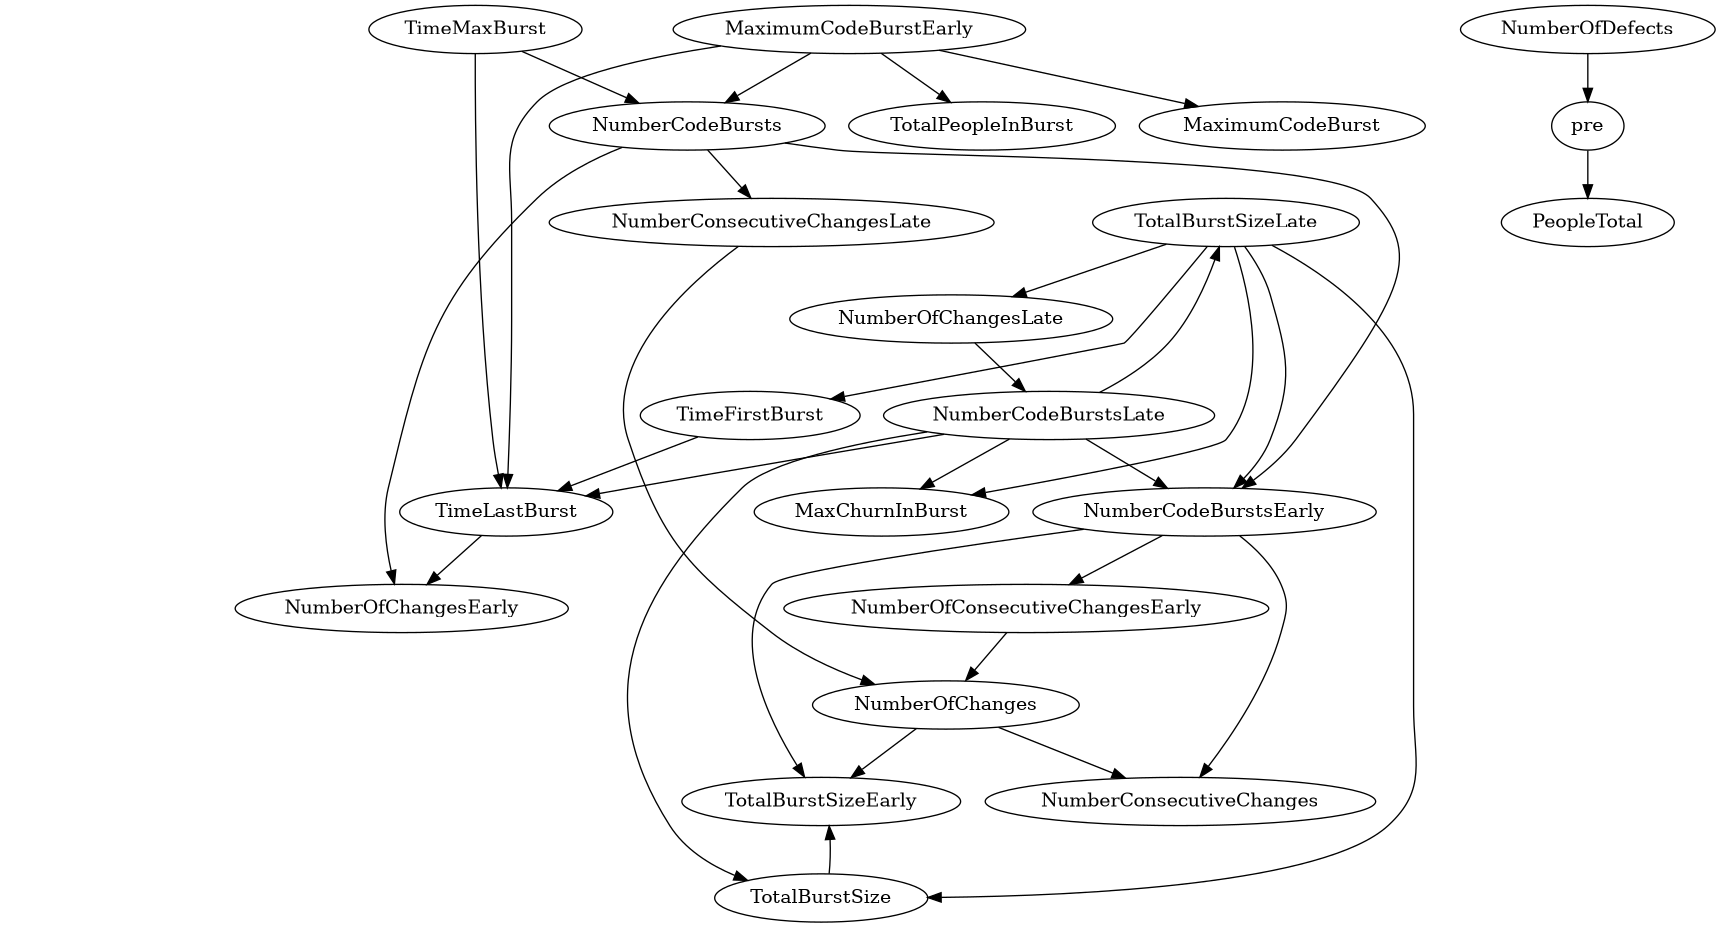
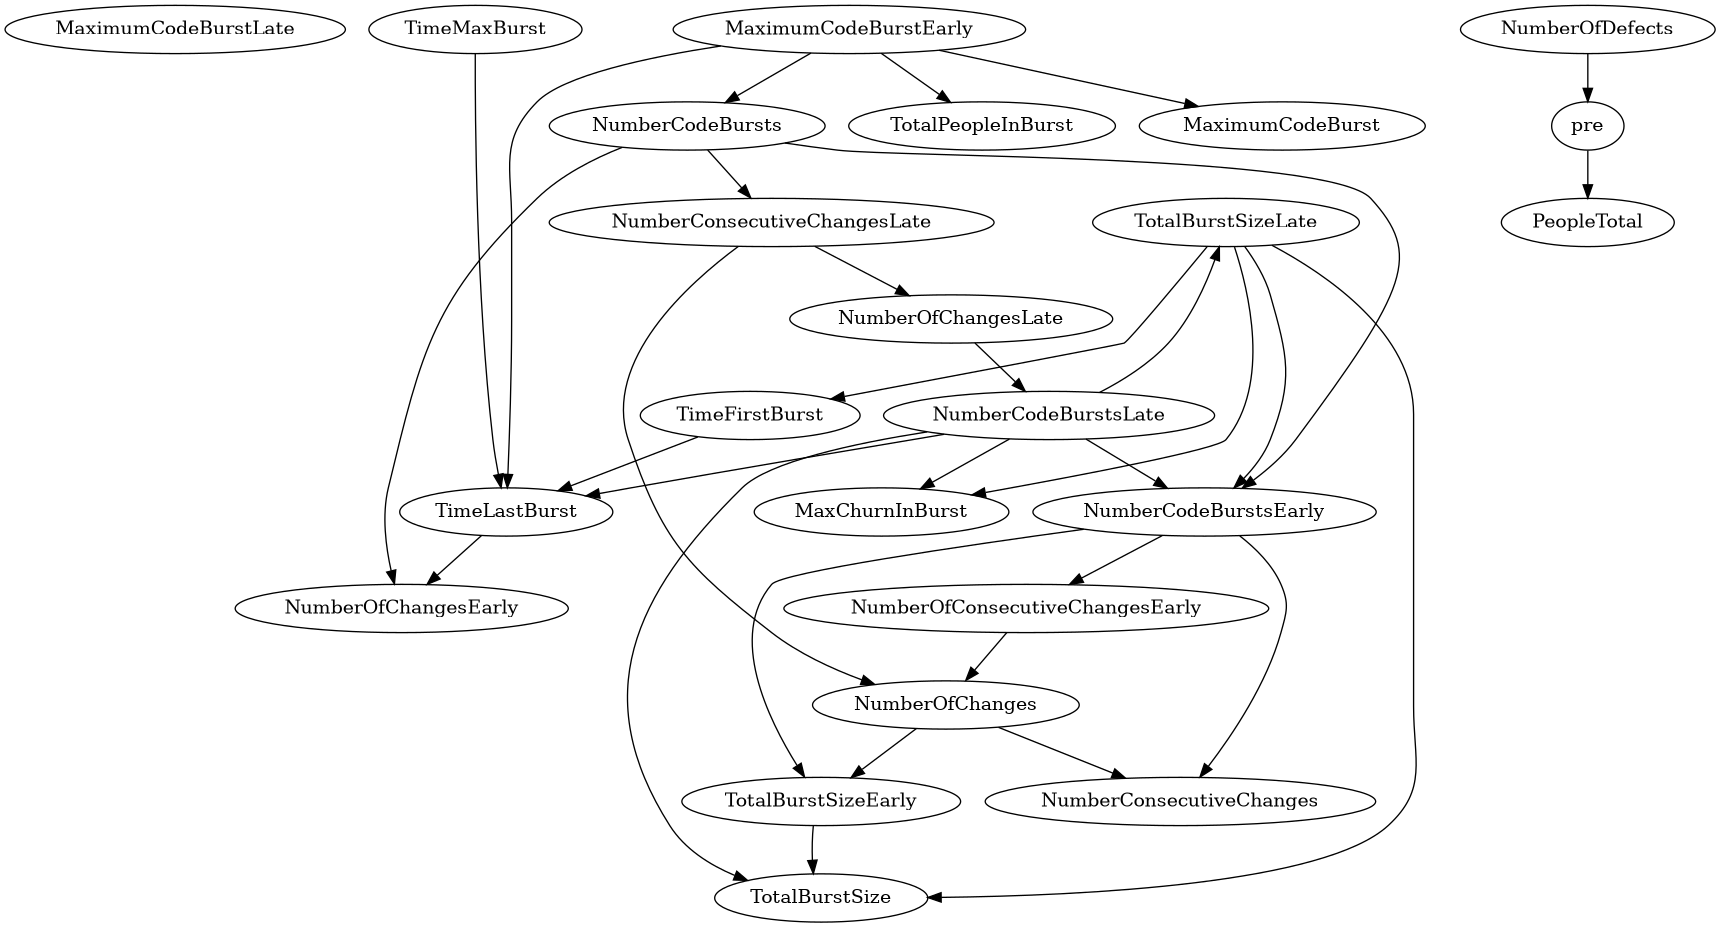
none -> (175, 29)
(569, 72) -> none
(1096, 268) -> (856, 268)
(830, 857) -> (812, 843)
